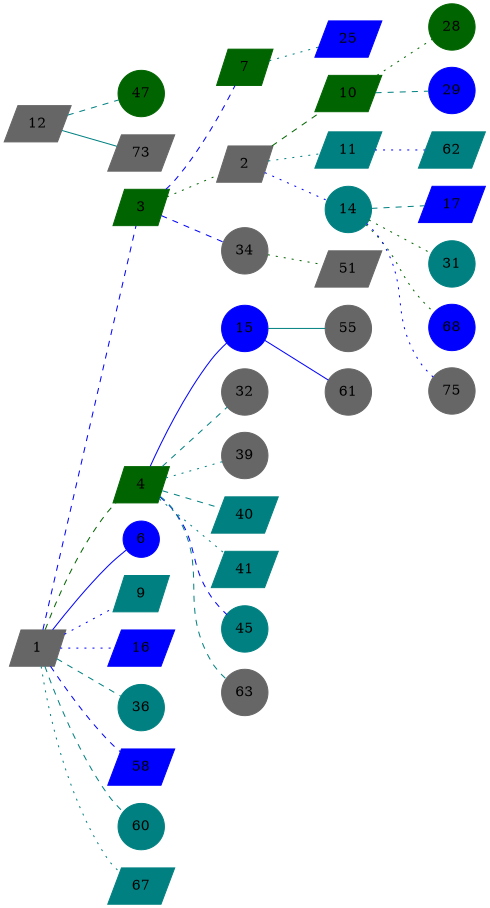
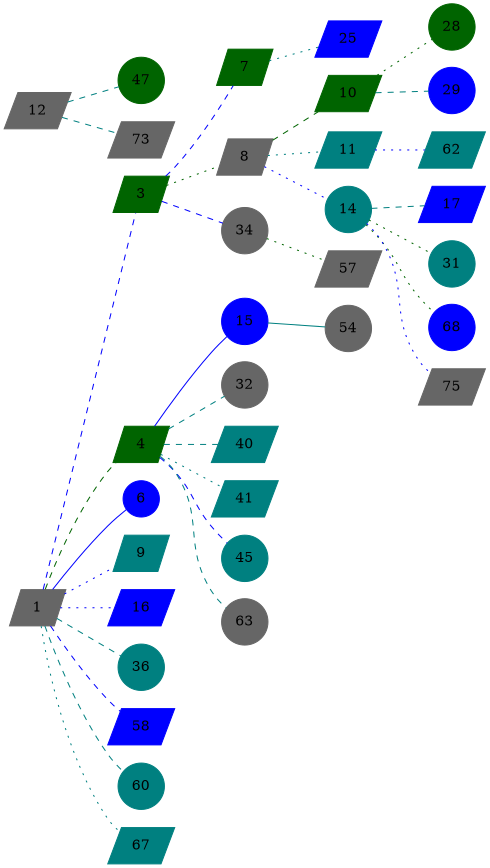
(89, 138) -> (89, 125)
(245, 164) -> (245, 157)
(348, 269) -> (348, 269)
(348, 328) -> (348, 328)
(452, 391) -> (452, 387)
(348, 392) -> none
(245, 456) -> none
